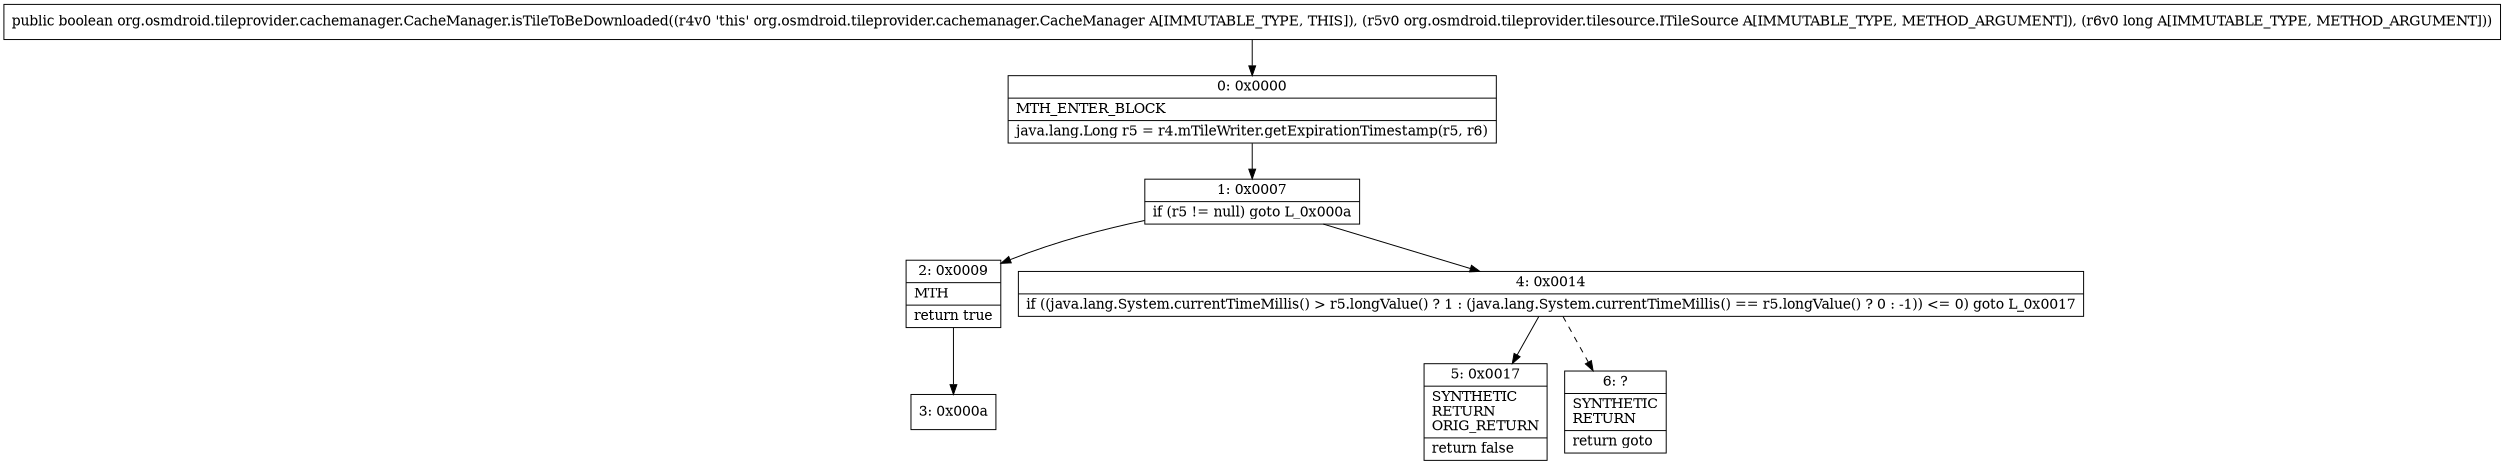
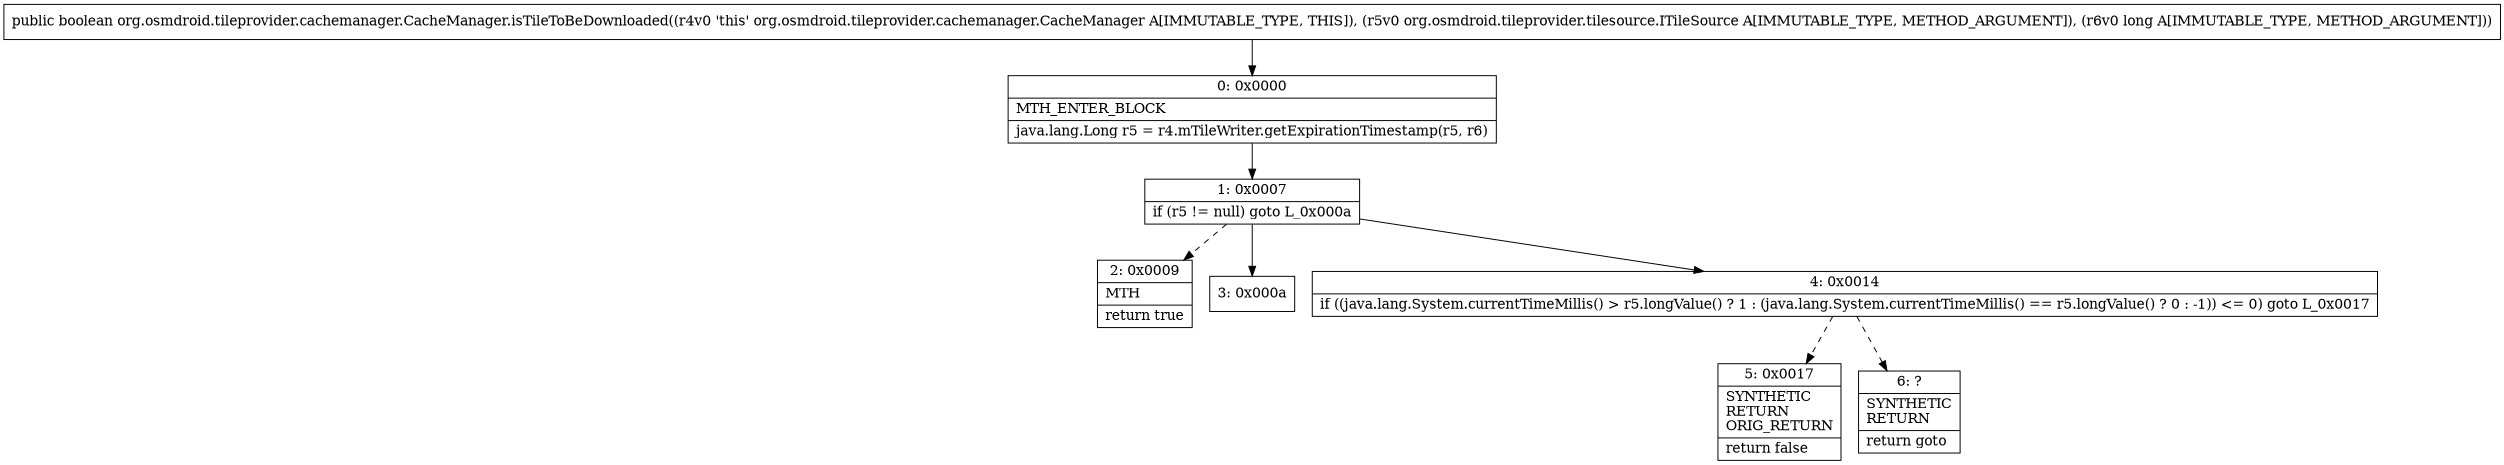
(1077, 237) -> (1209, 239)
(1528, 336) -> (1822, 336)
(953, 356) -> (1252, 245)
